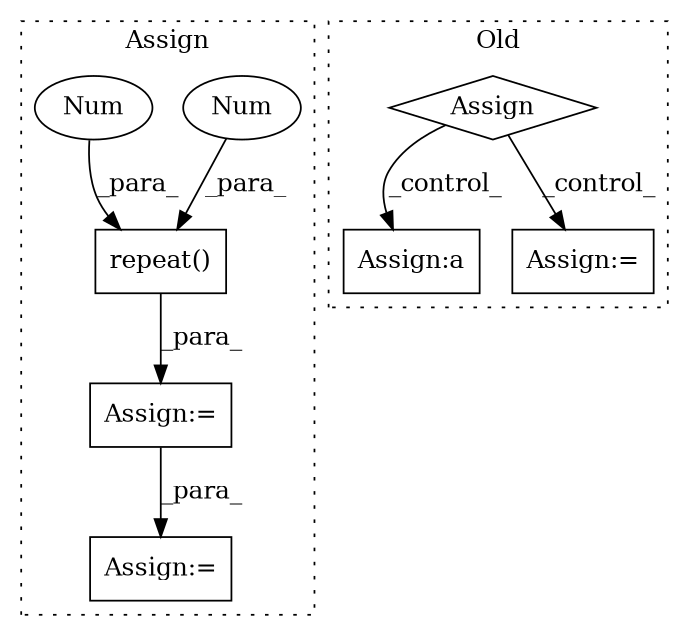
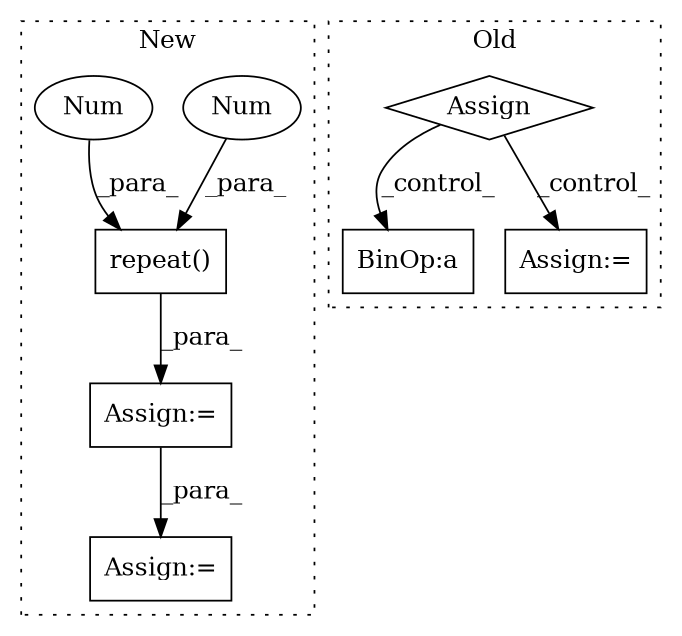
(168, 42) -> (168, 42)
(412, 261) -> (408, 261)
